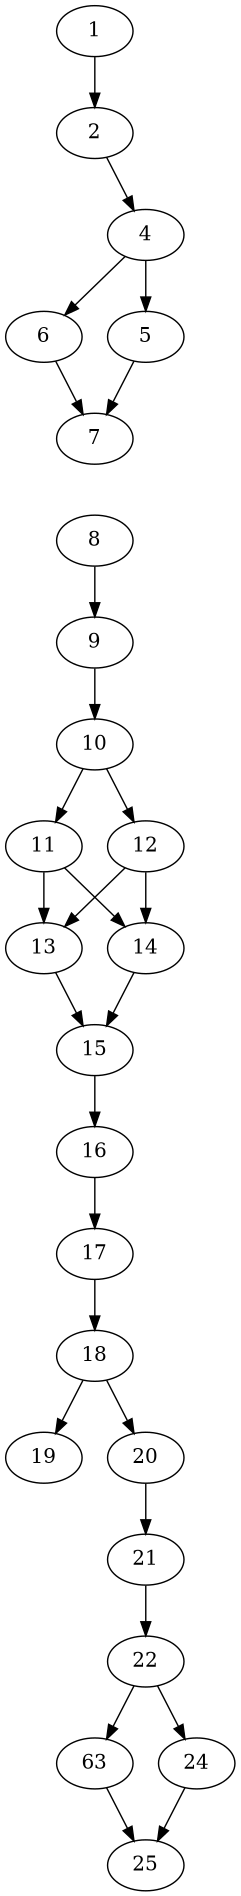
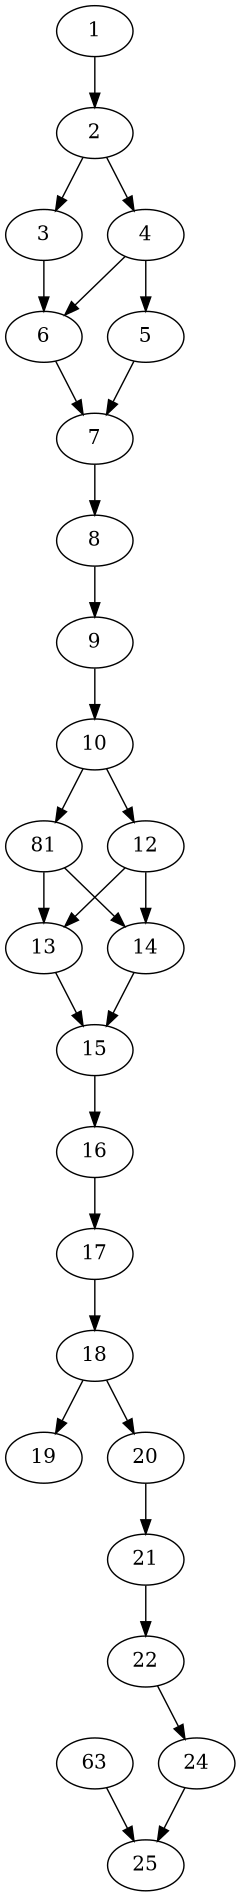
none -> (44, 235)
none -> (95, 483)
(44, 846) -> (44, 846)
(124, 1706) -> none
